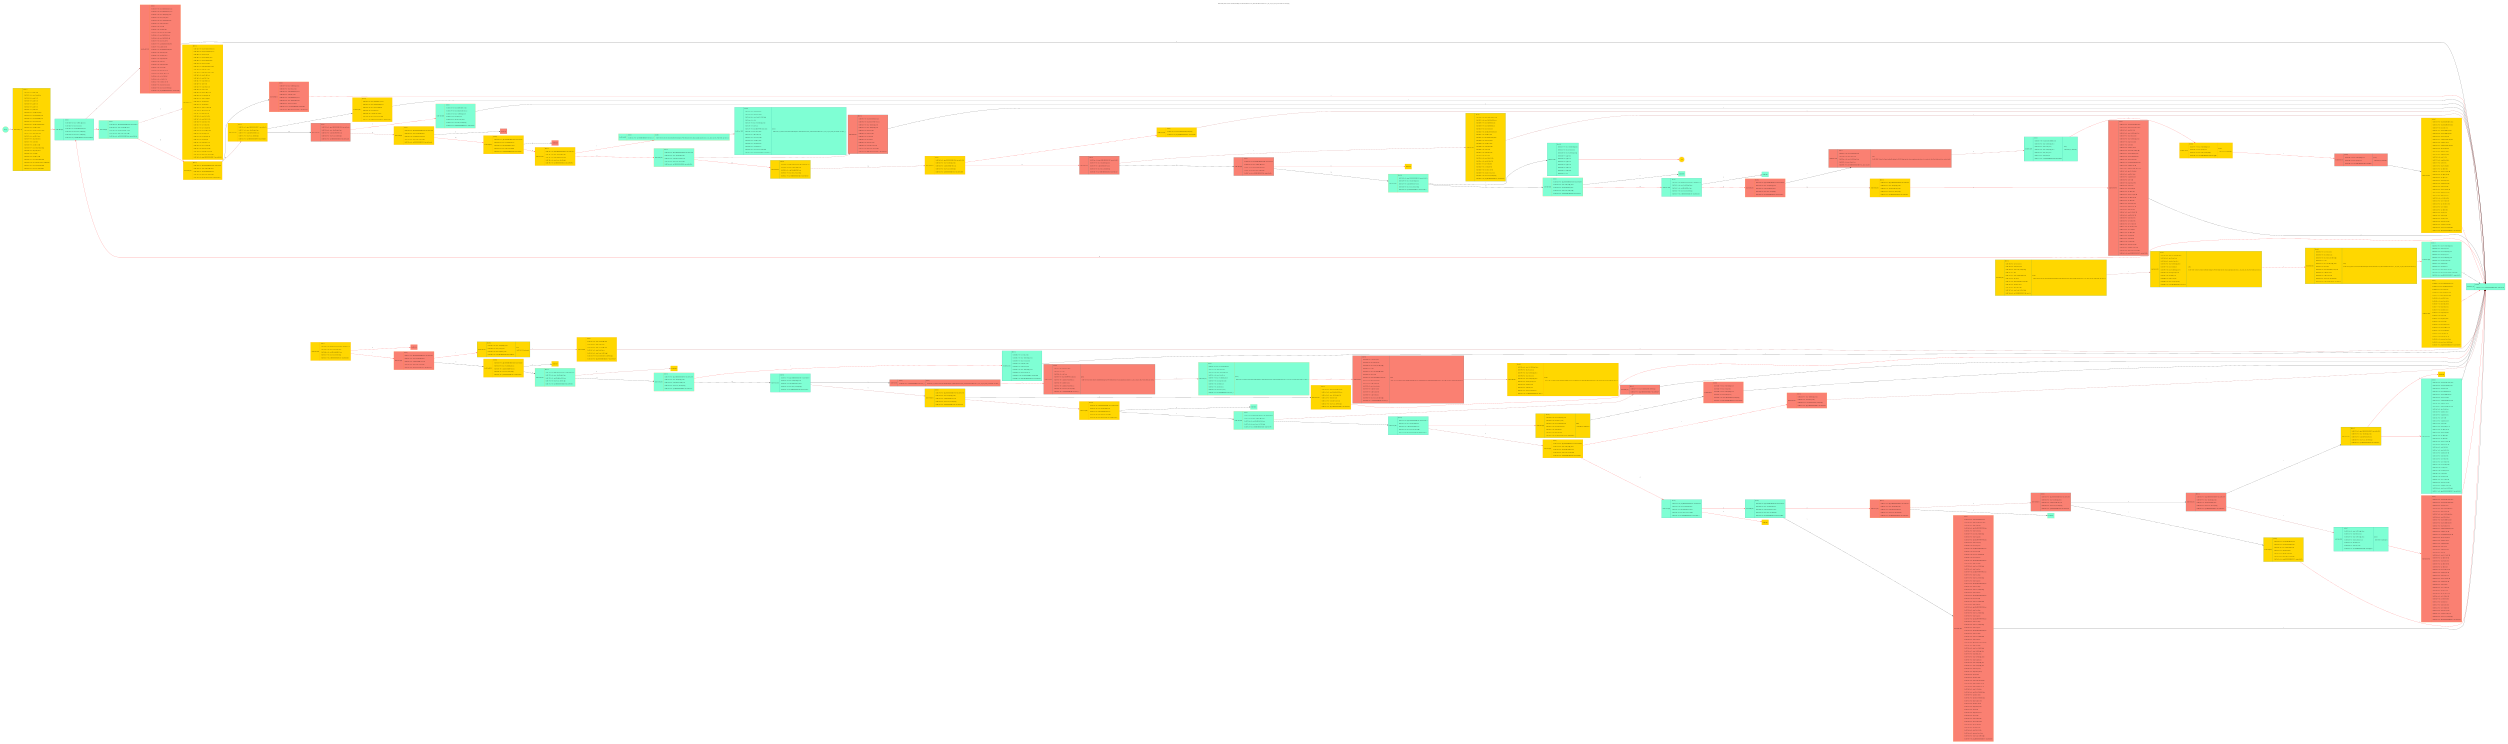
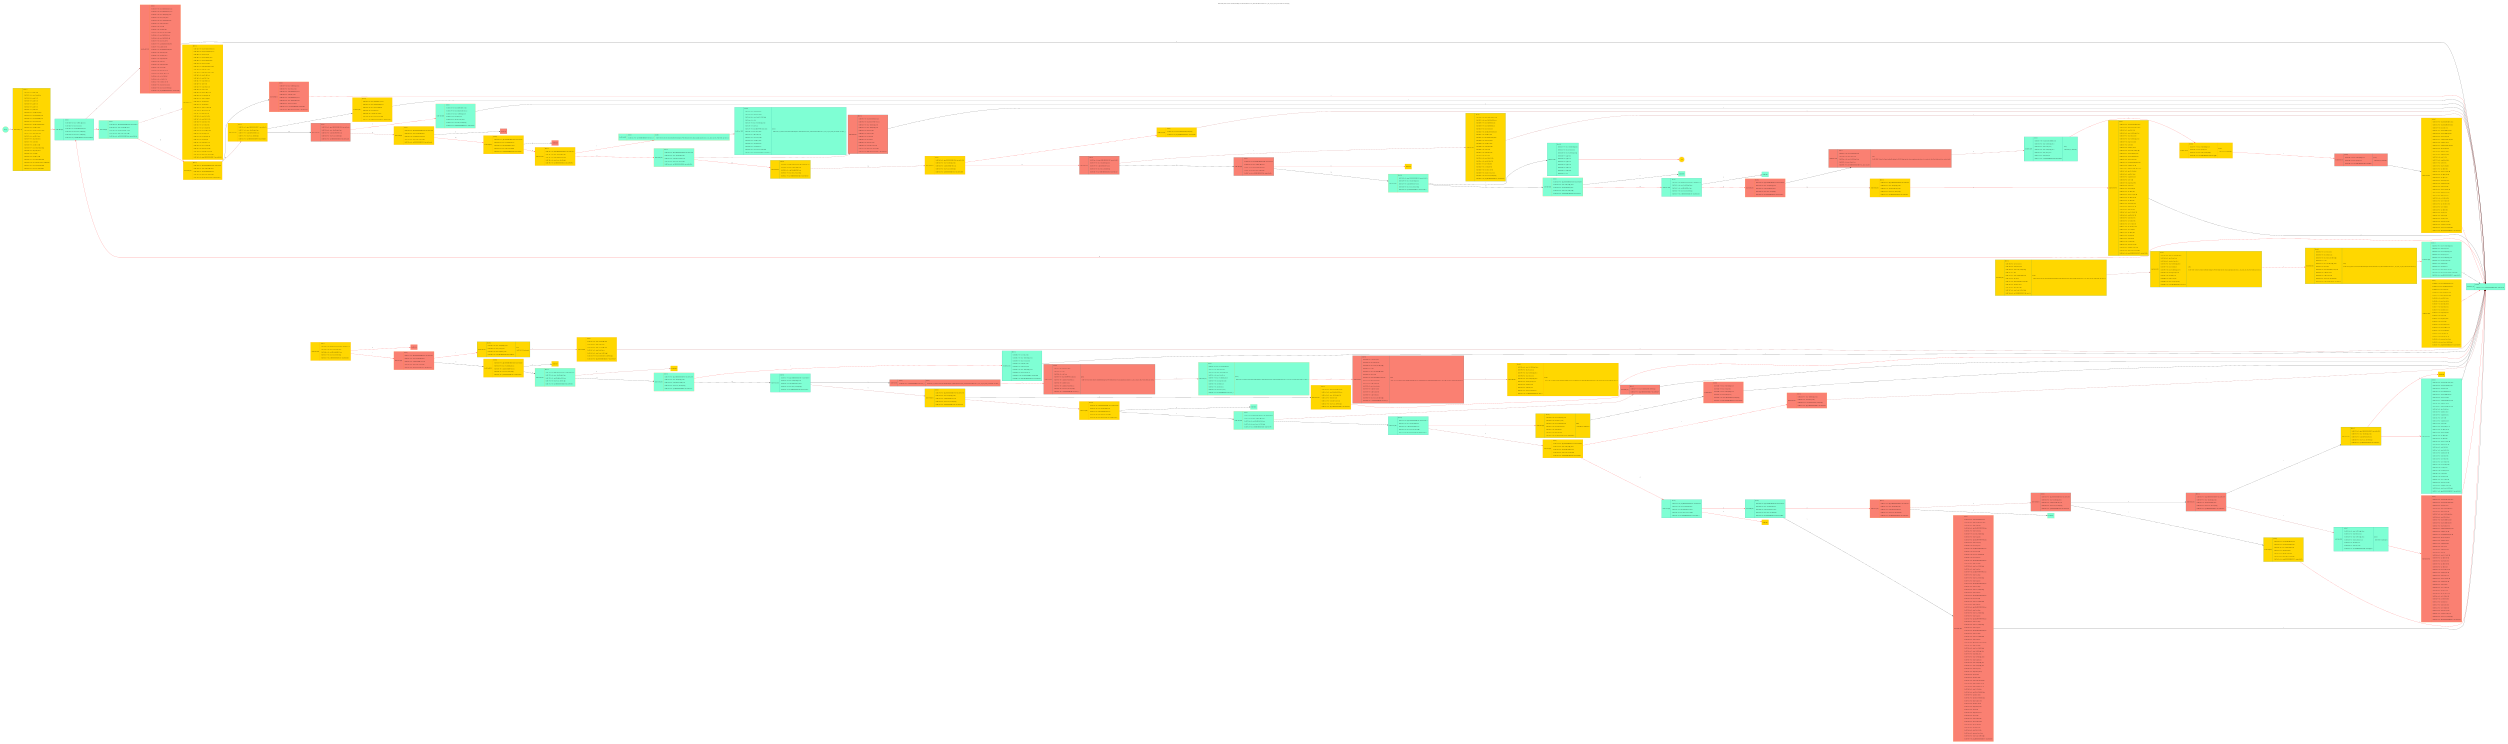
(2128, 188) -> (2128, 188)
